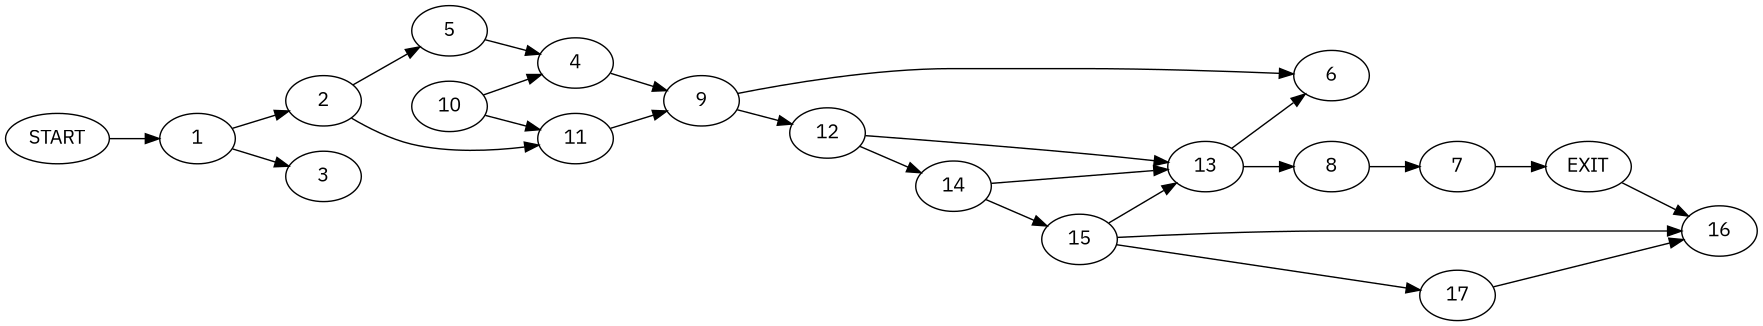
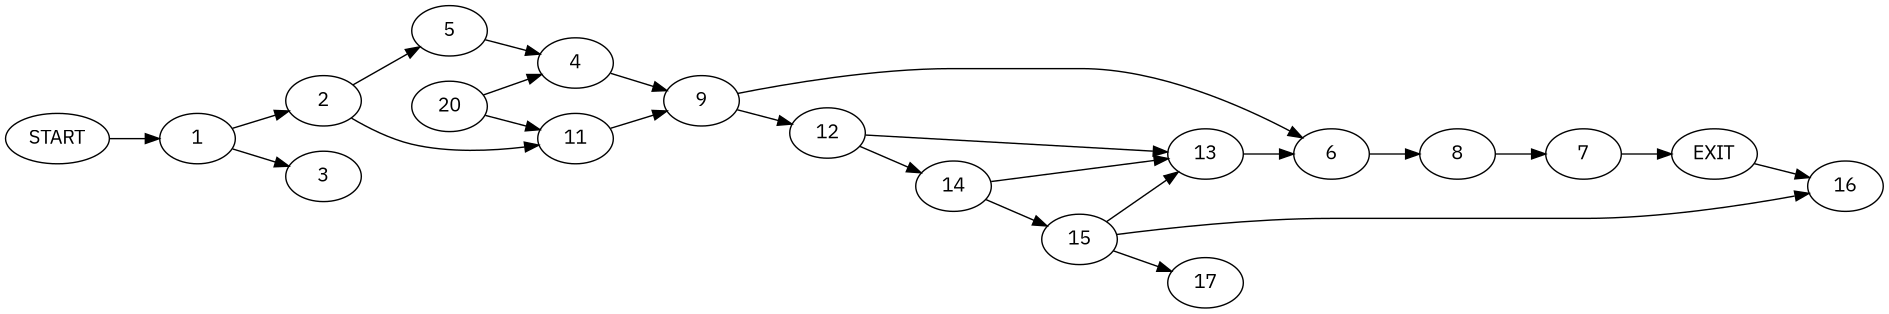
(450, 106) -> (450, 106)
(1262, 167) -> (1388, 154)
(1582, 265) -> none
